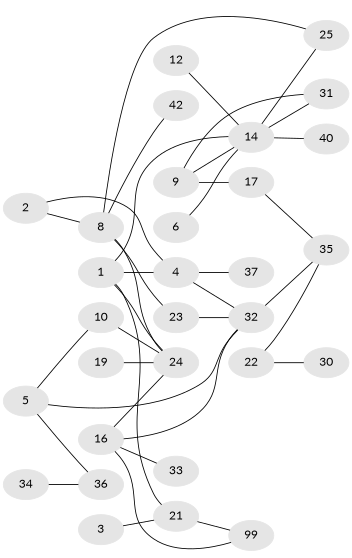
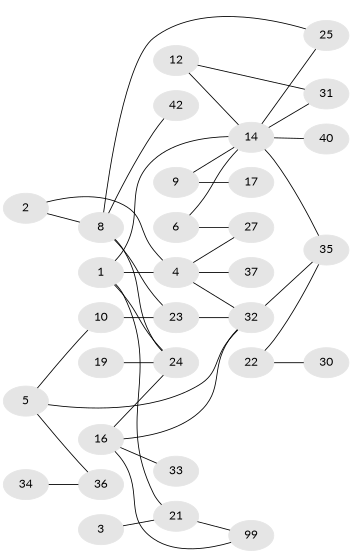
(235, 111) -> (251, 77)
(289, 216) -> (294, 191)
none -> (251, 227)
(144, 343) -> (139, 318)
